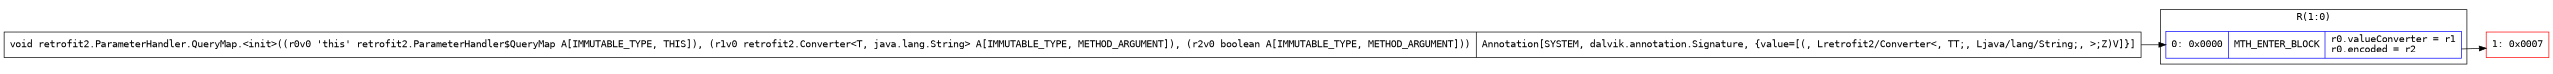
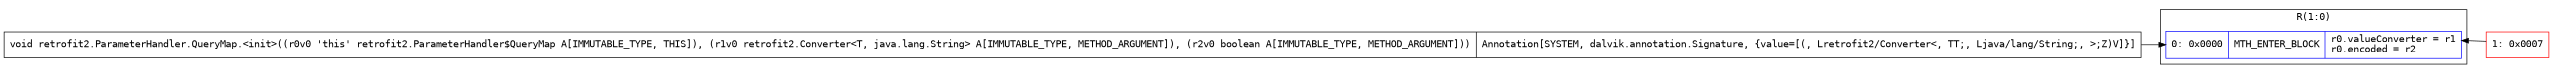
(2471, 49) -> (2477, 41)
